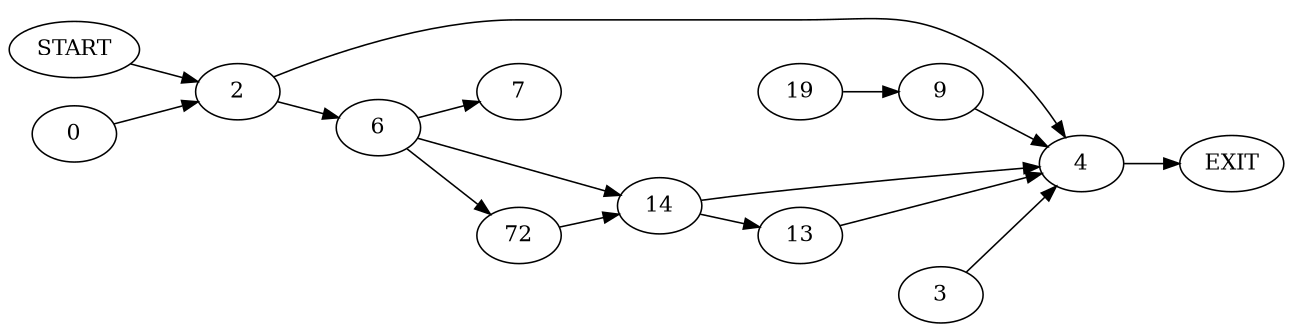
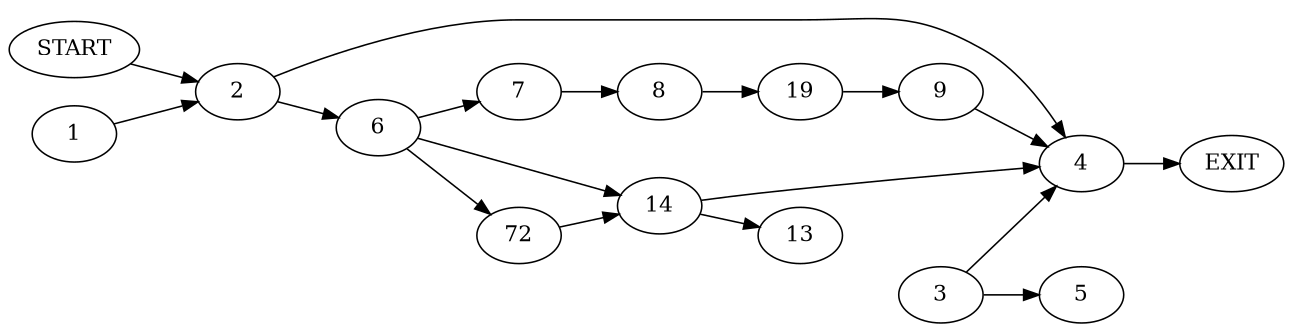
none -> (660, 92)
(74, 134) -> (74, 134)
(933, 202) -> none
none -> (1082, 295)
